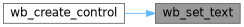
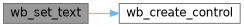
(135, 13) -> (99, 13)
